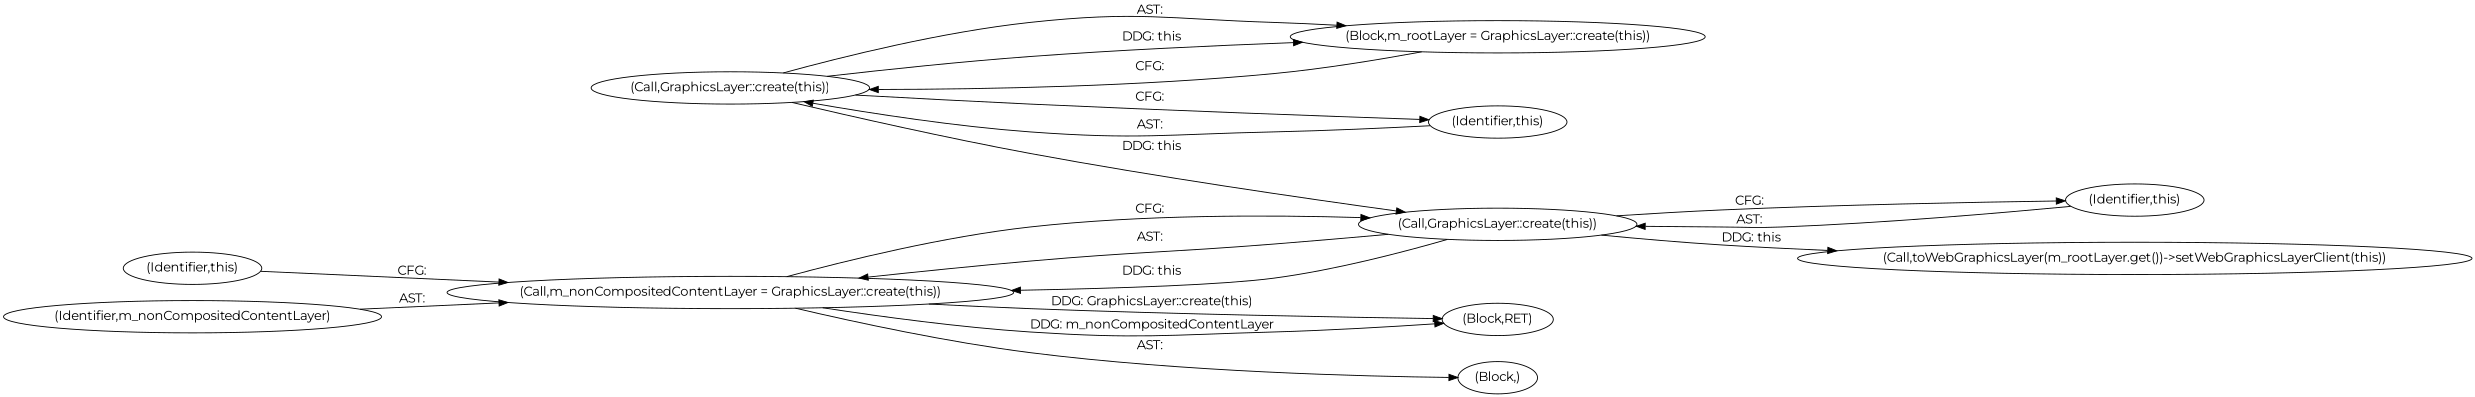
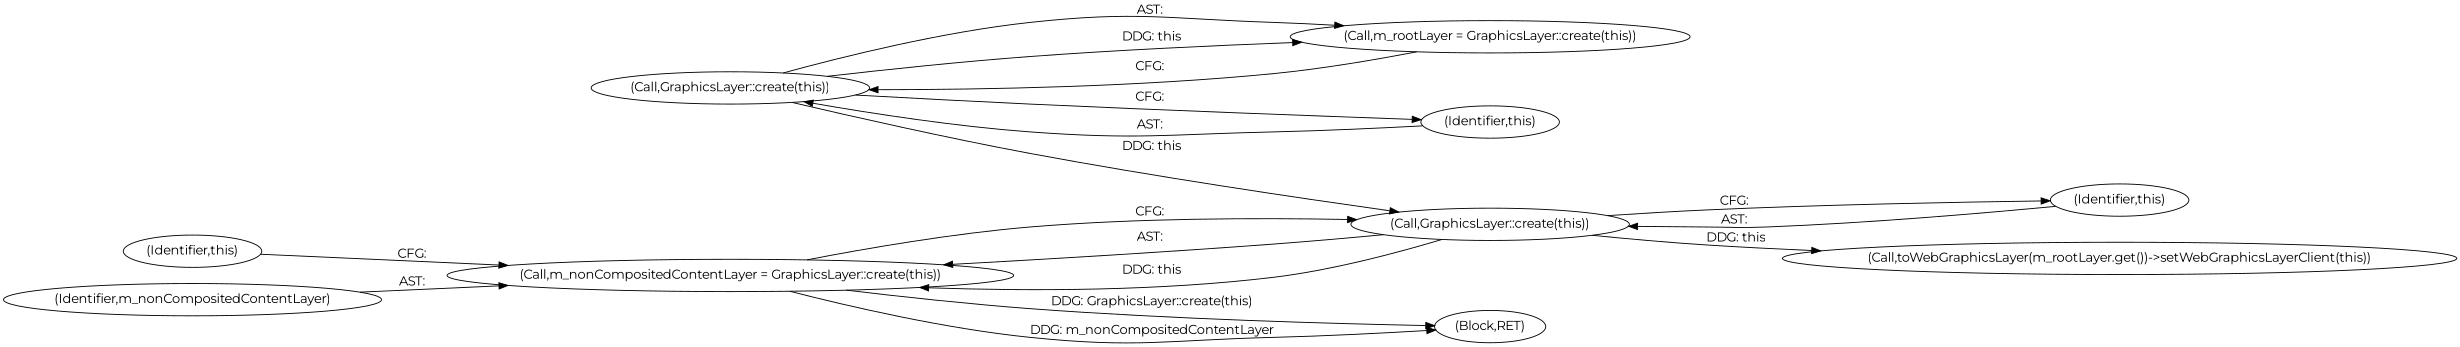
(1498, 37) -> (1490, 37)
(1498, 378) -> none
